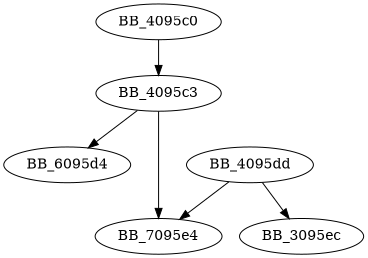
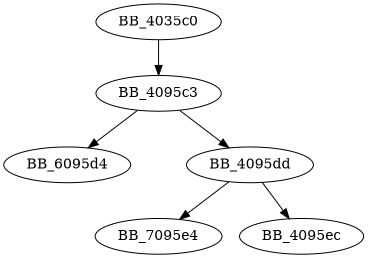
(159, 22) -> (159, 22)
(159, 160) -> (200, 126)
(302, 236) -> (302, 236)
